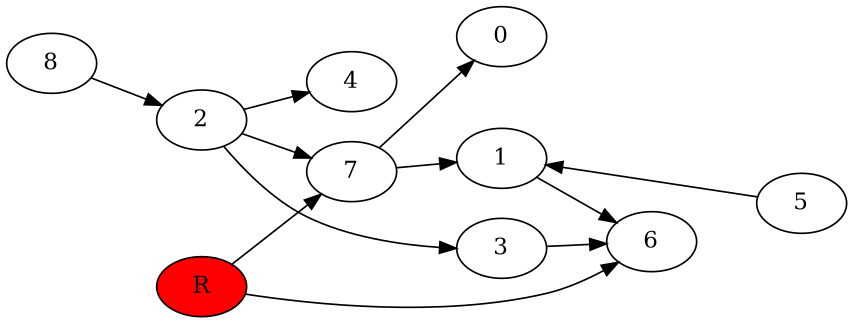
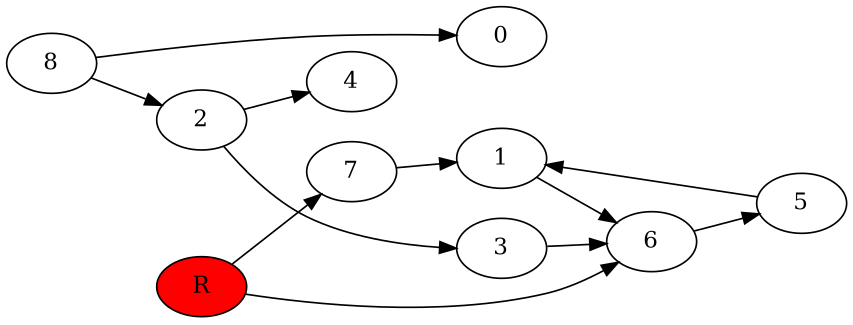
(420, 110) -> (267, 39)
(269, 143) -> none
none -> (719, 225)
